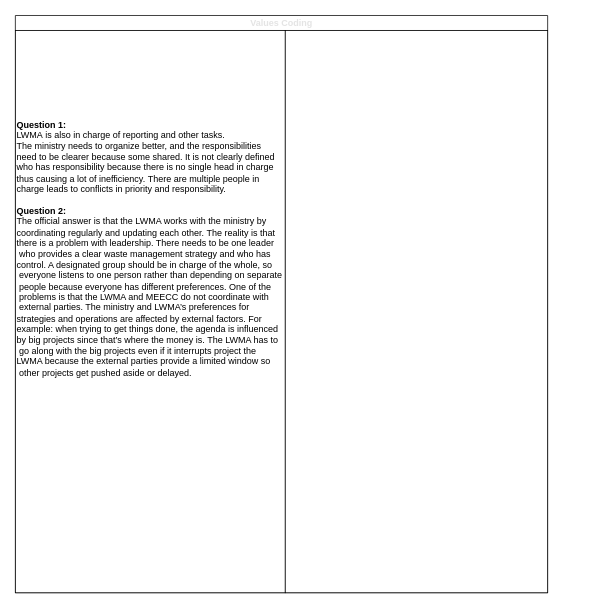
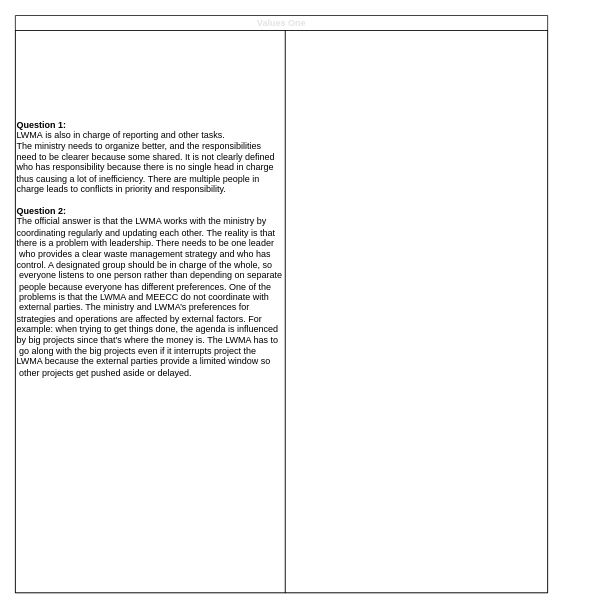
(282, 23) -> (282, 23)
